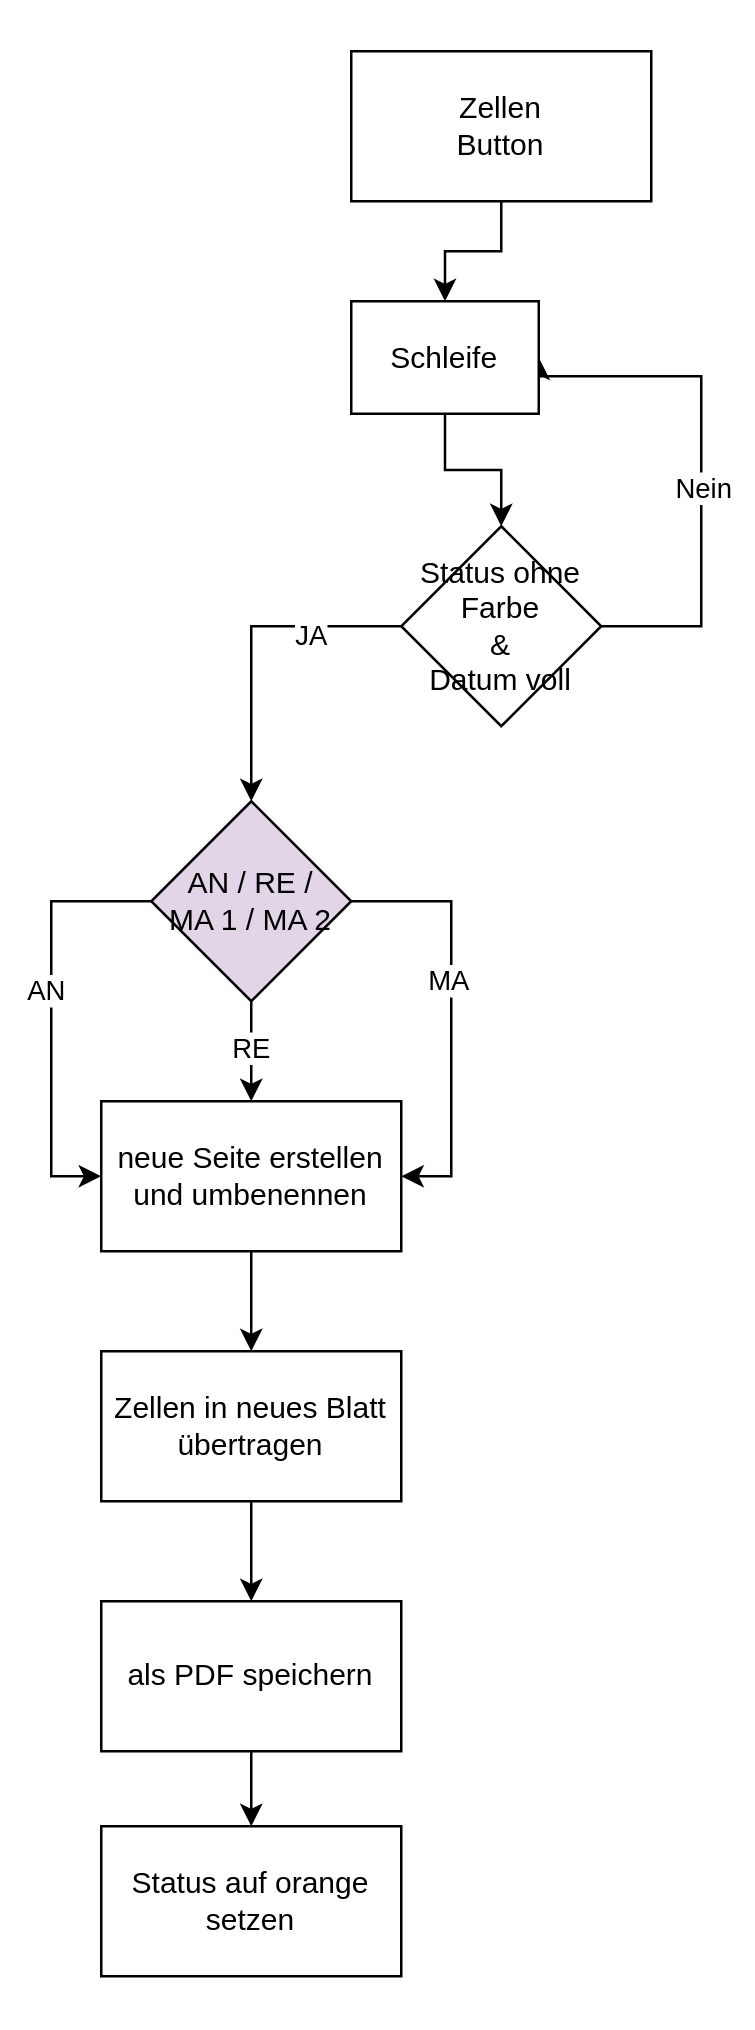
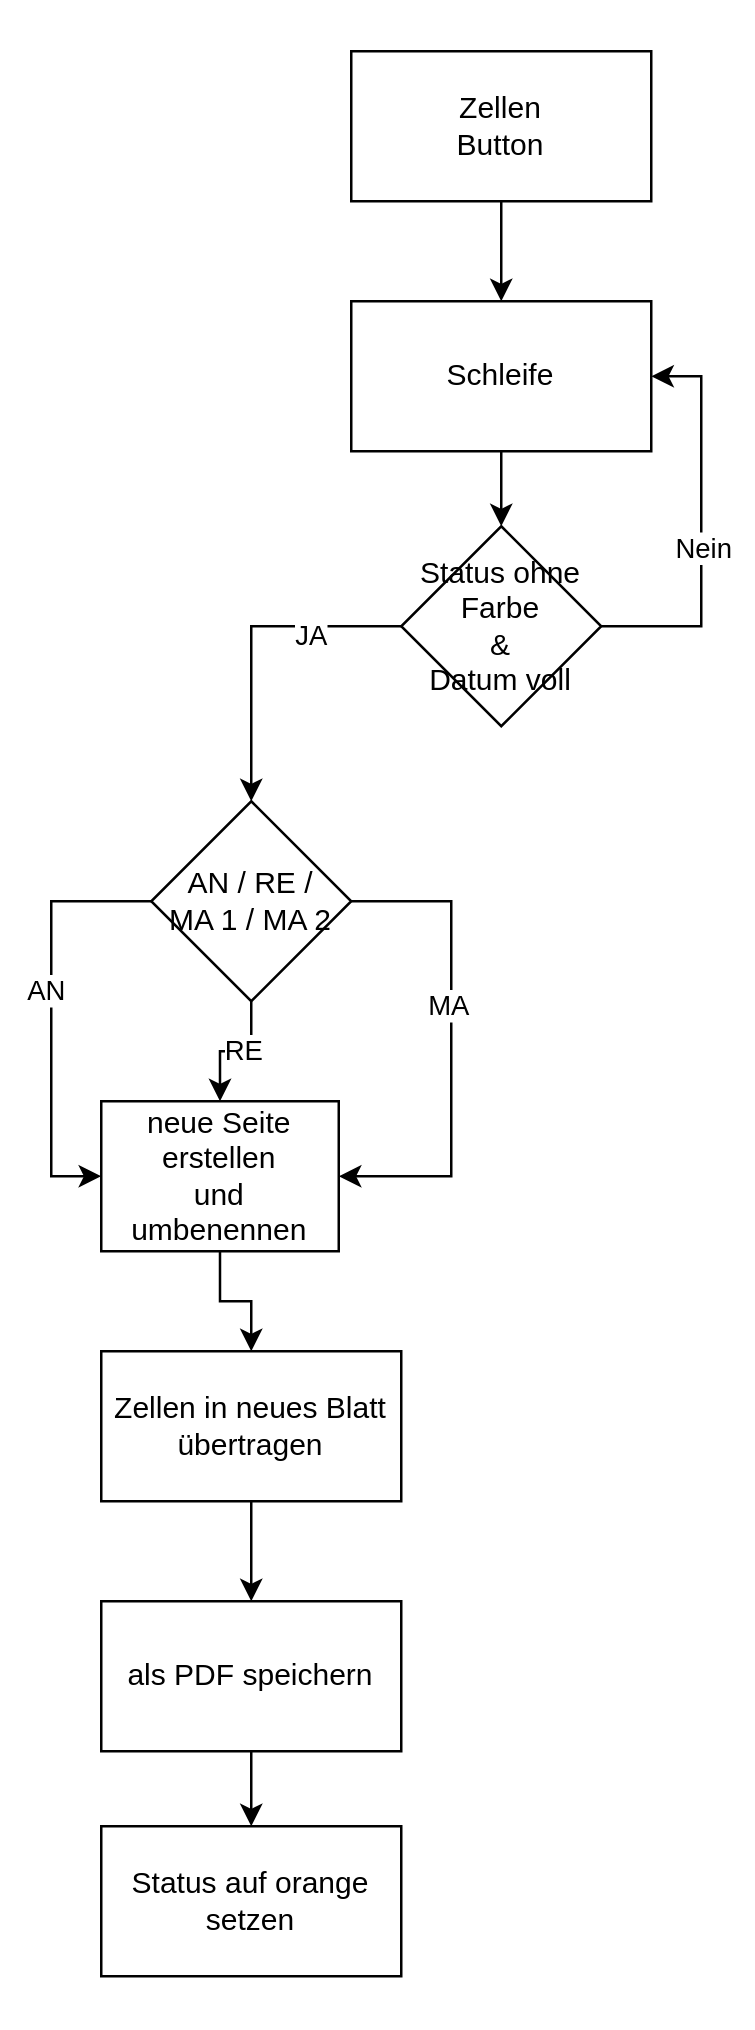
(445, 358) -> (501, 376)
(251, 901) -> (251, 901)
(251, 1176) -> (220, 1176)
